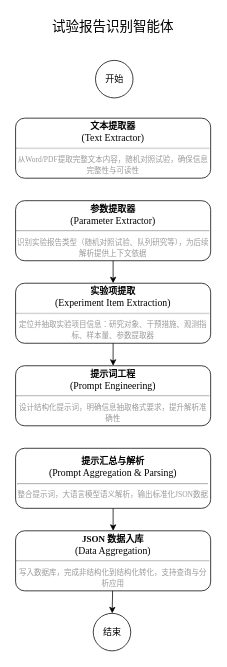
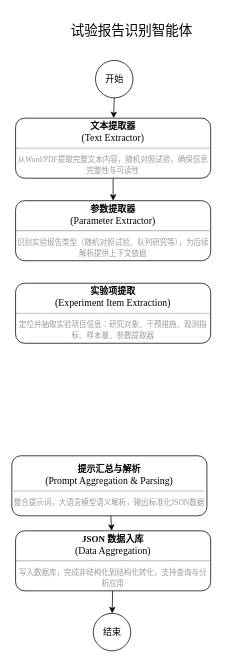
(113, 27) -> (132, 30)
none -> (114, 102)
none -> (113, 194)
(113, 276) -> none
(113, 359) -> none
(113, 396) -> none
(113, 478) -> (109, 486)
